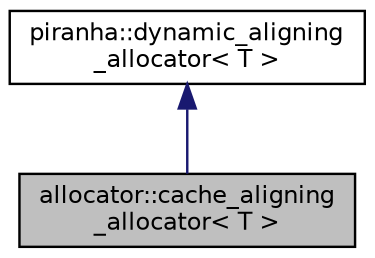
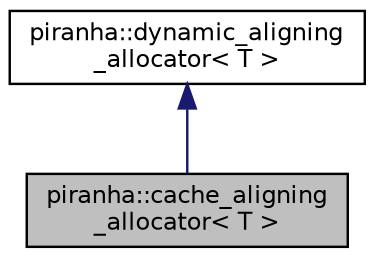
(187, 210) -> (187, 210)
